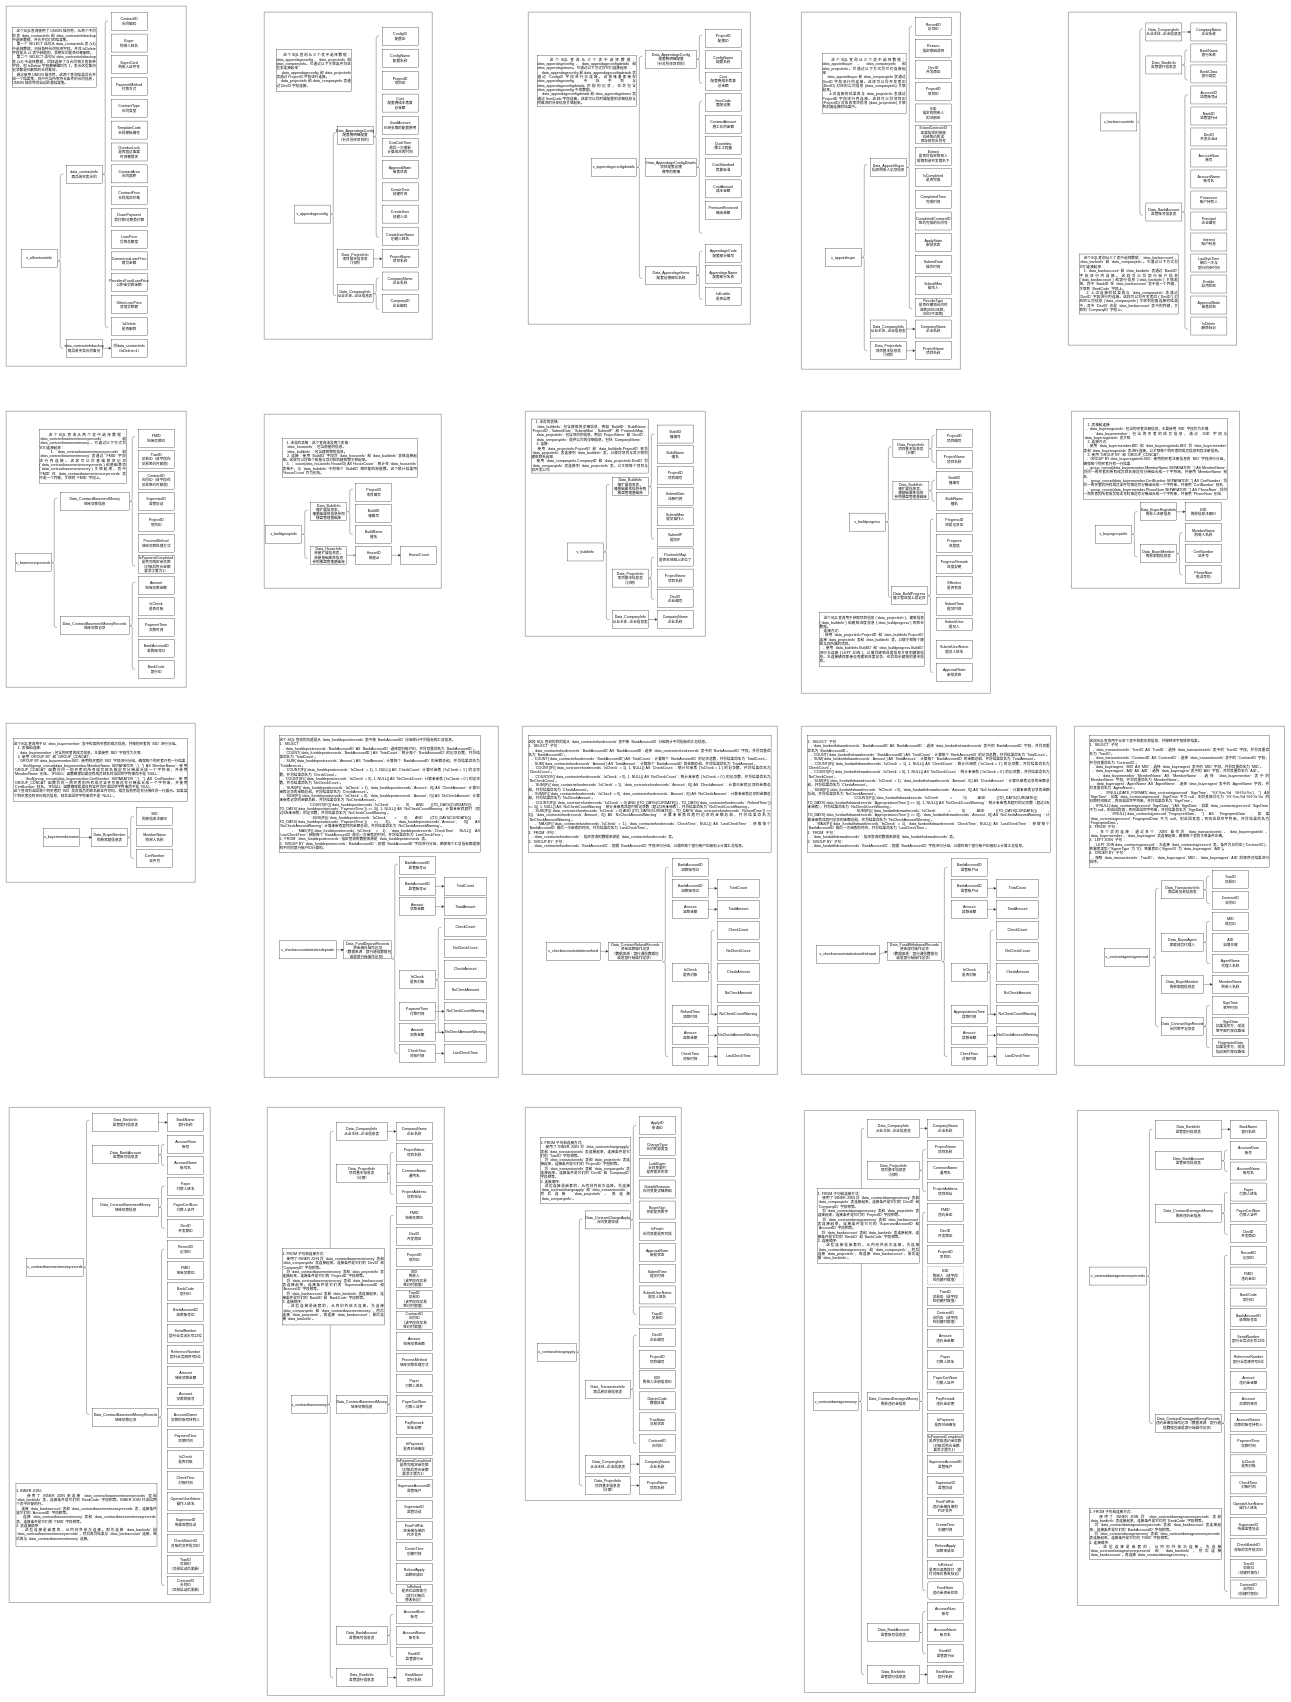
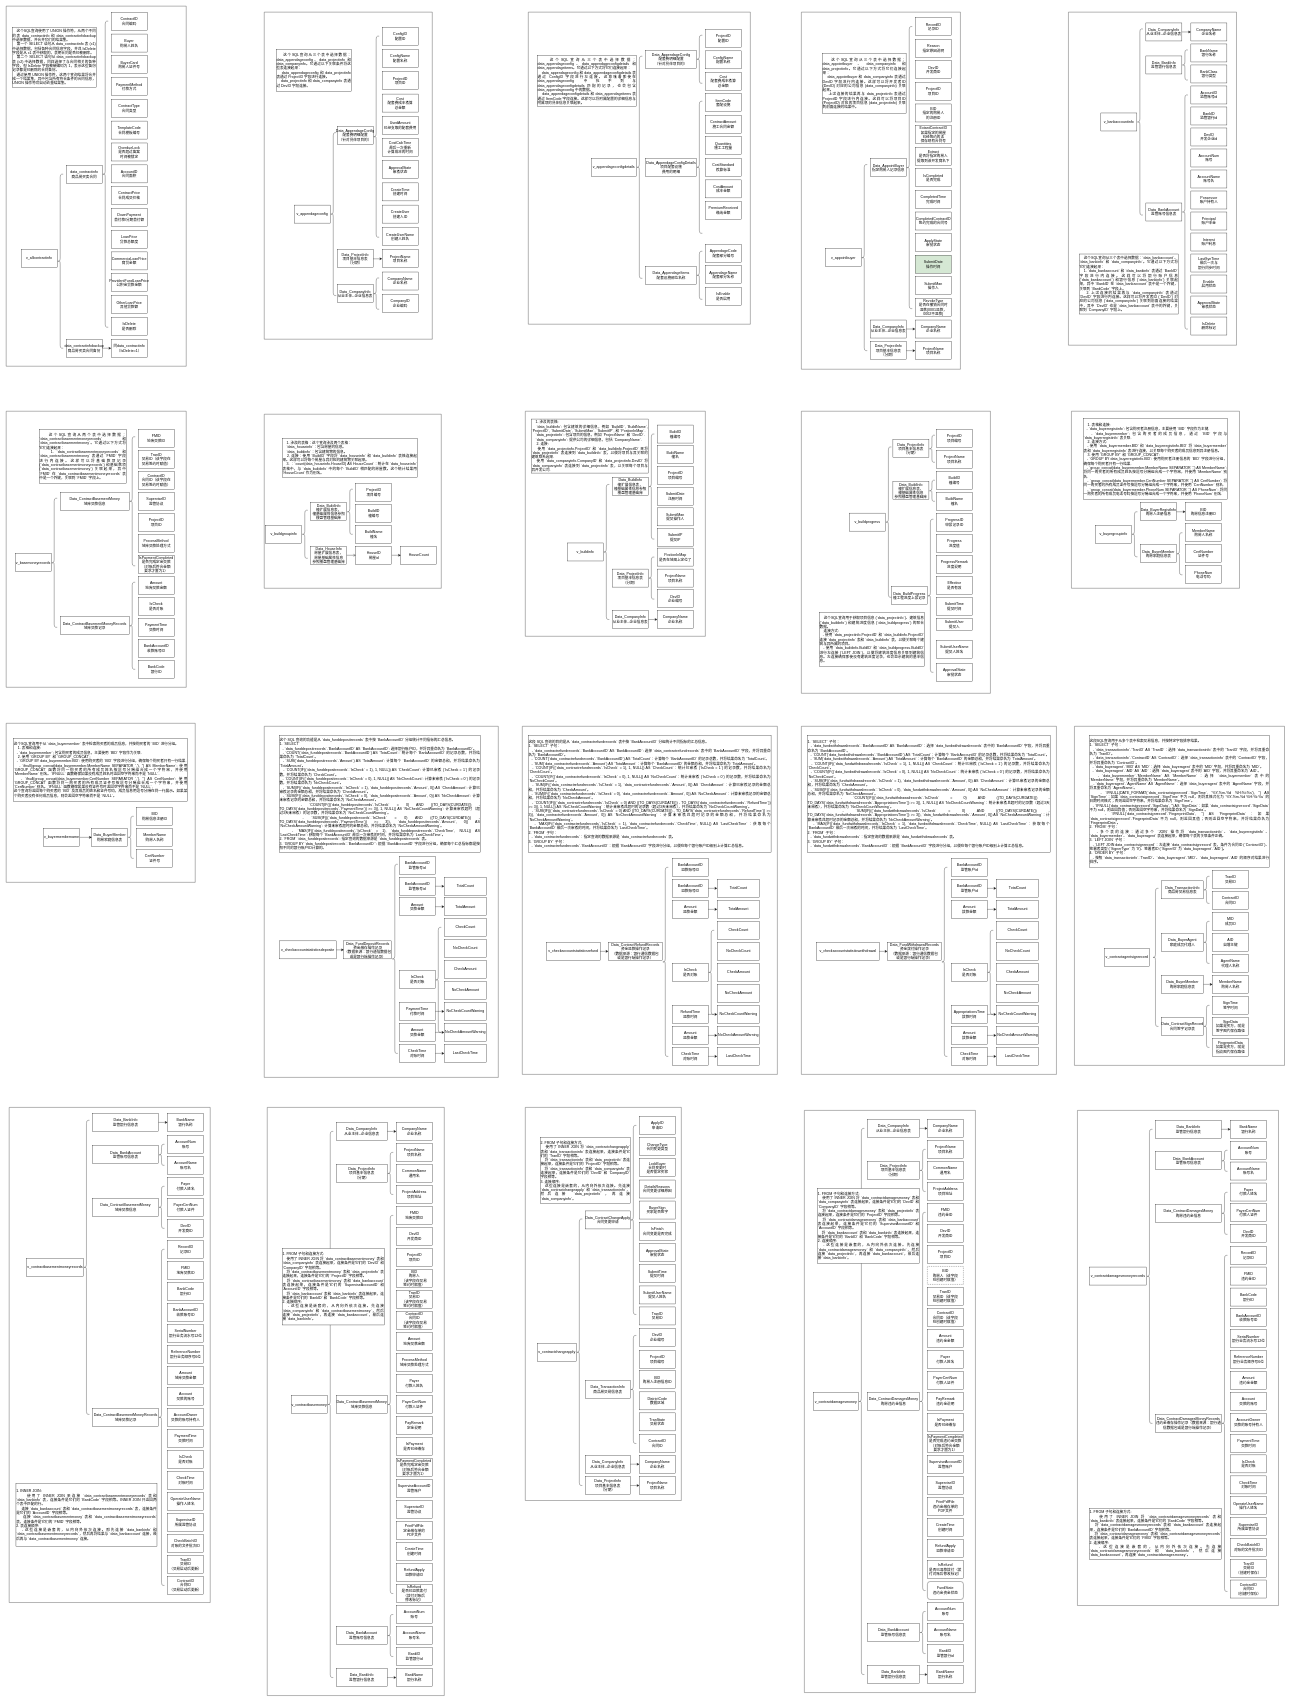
(129, 174) -> (129, 174)
(1209, 221) -> (1209, 221)
(933, 264) -> (933, 264)
(848, 954) -> (848, 951)
